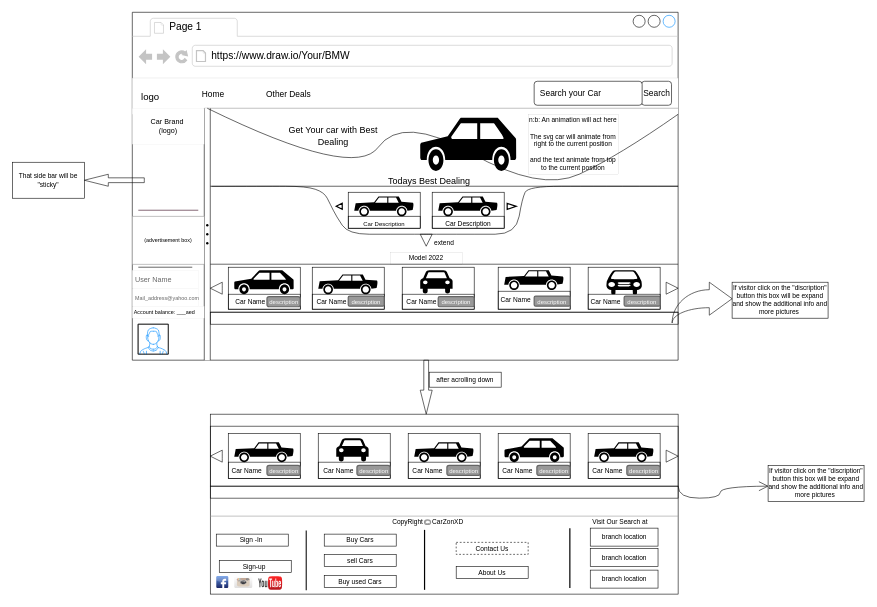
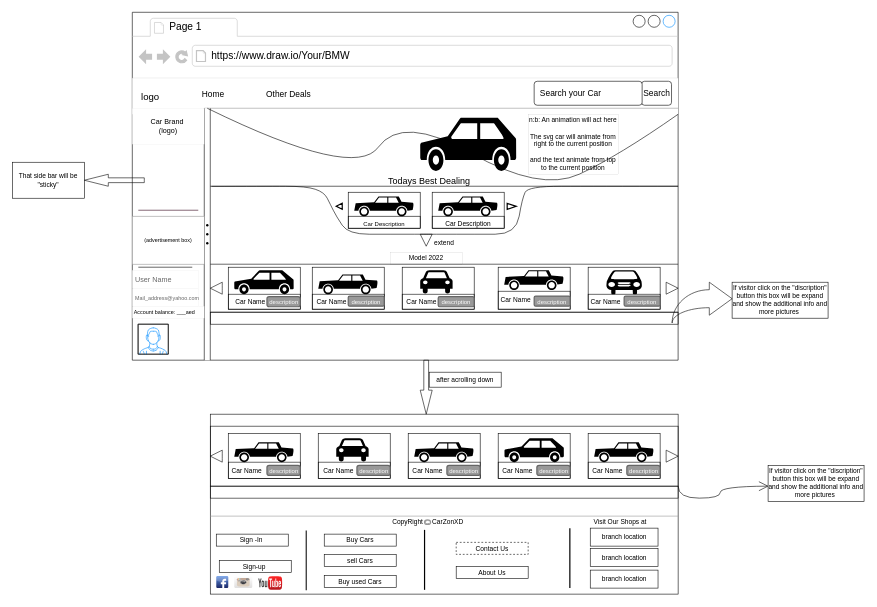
(333, 135) -> none
(621, 522) -> (621, 522)
